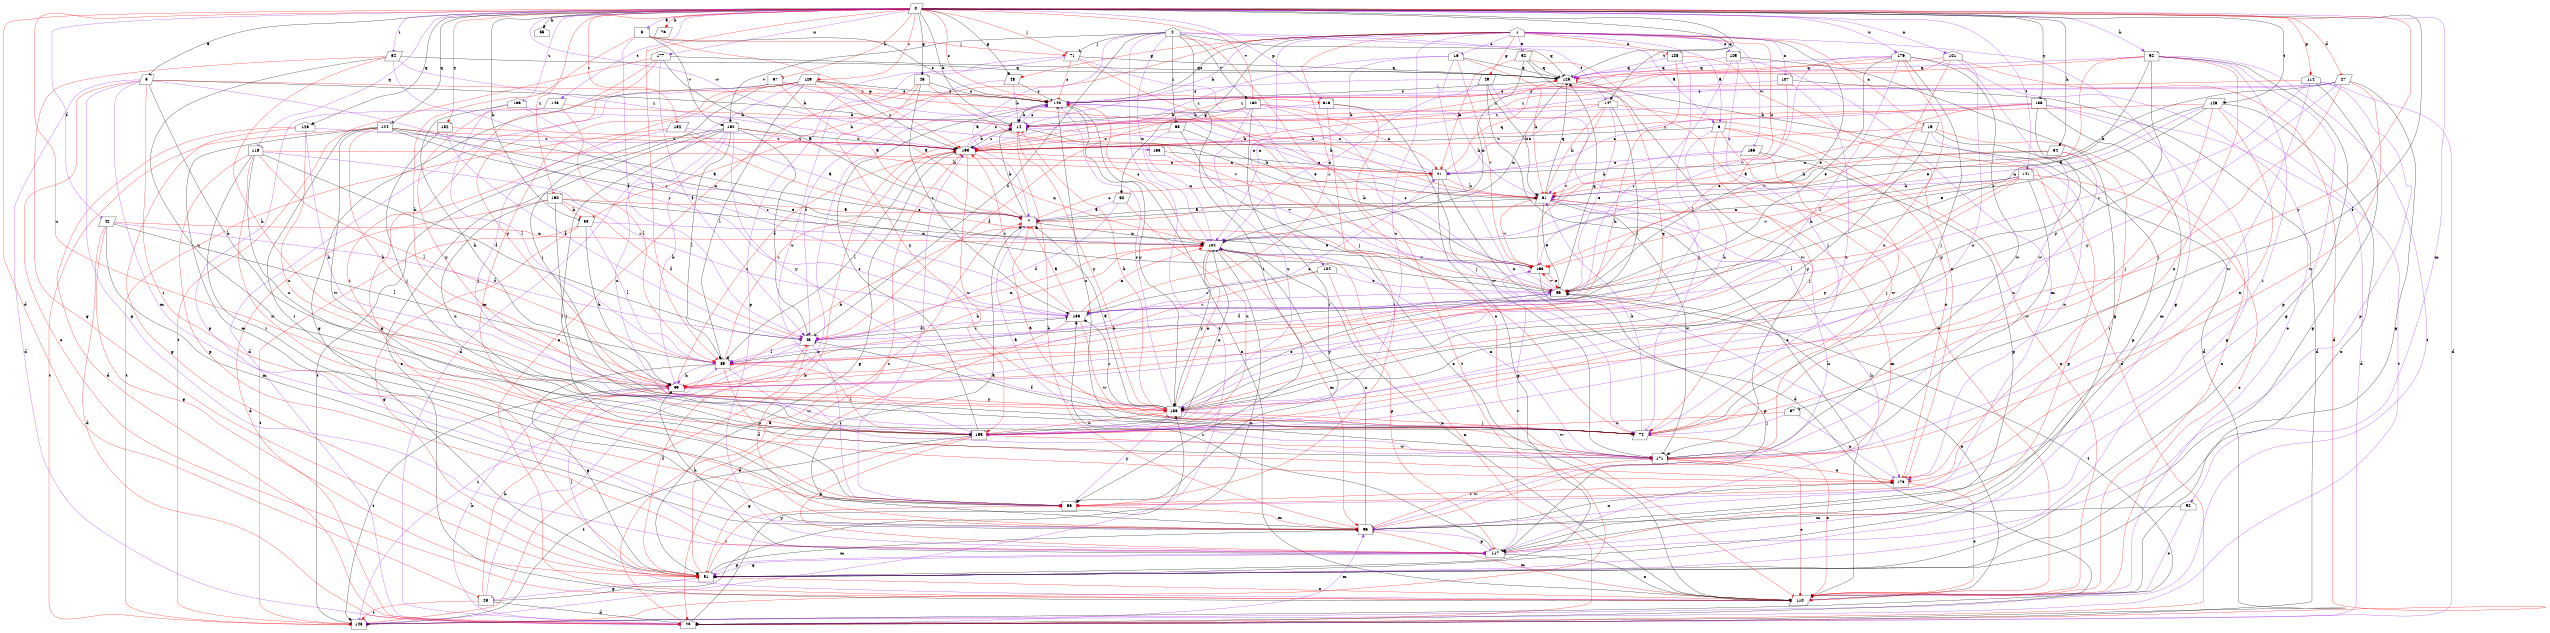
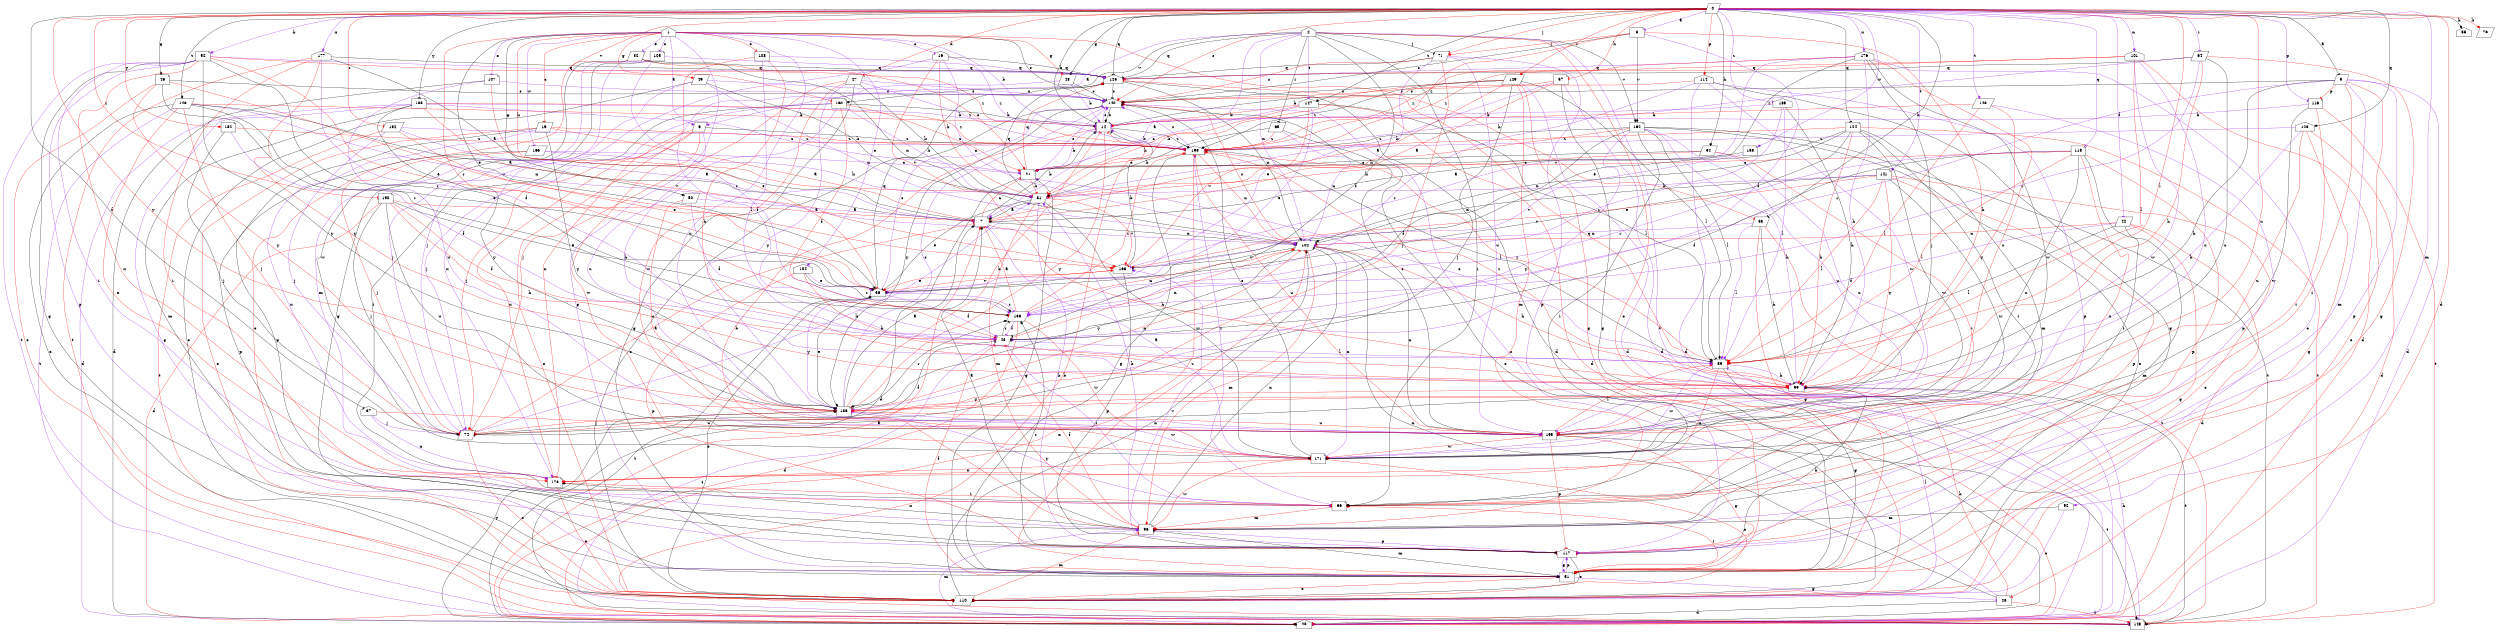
(1327, 103) -> (2316, 103)
(570, 210) -> (1033, 372)
